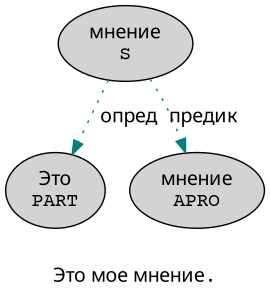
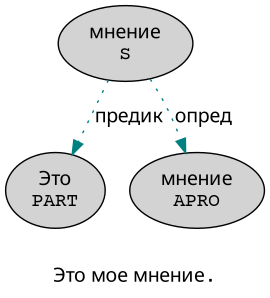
(129, 117) -> (129, 117)
(203, 117) -> (203, 117)
